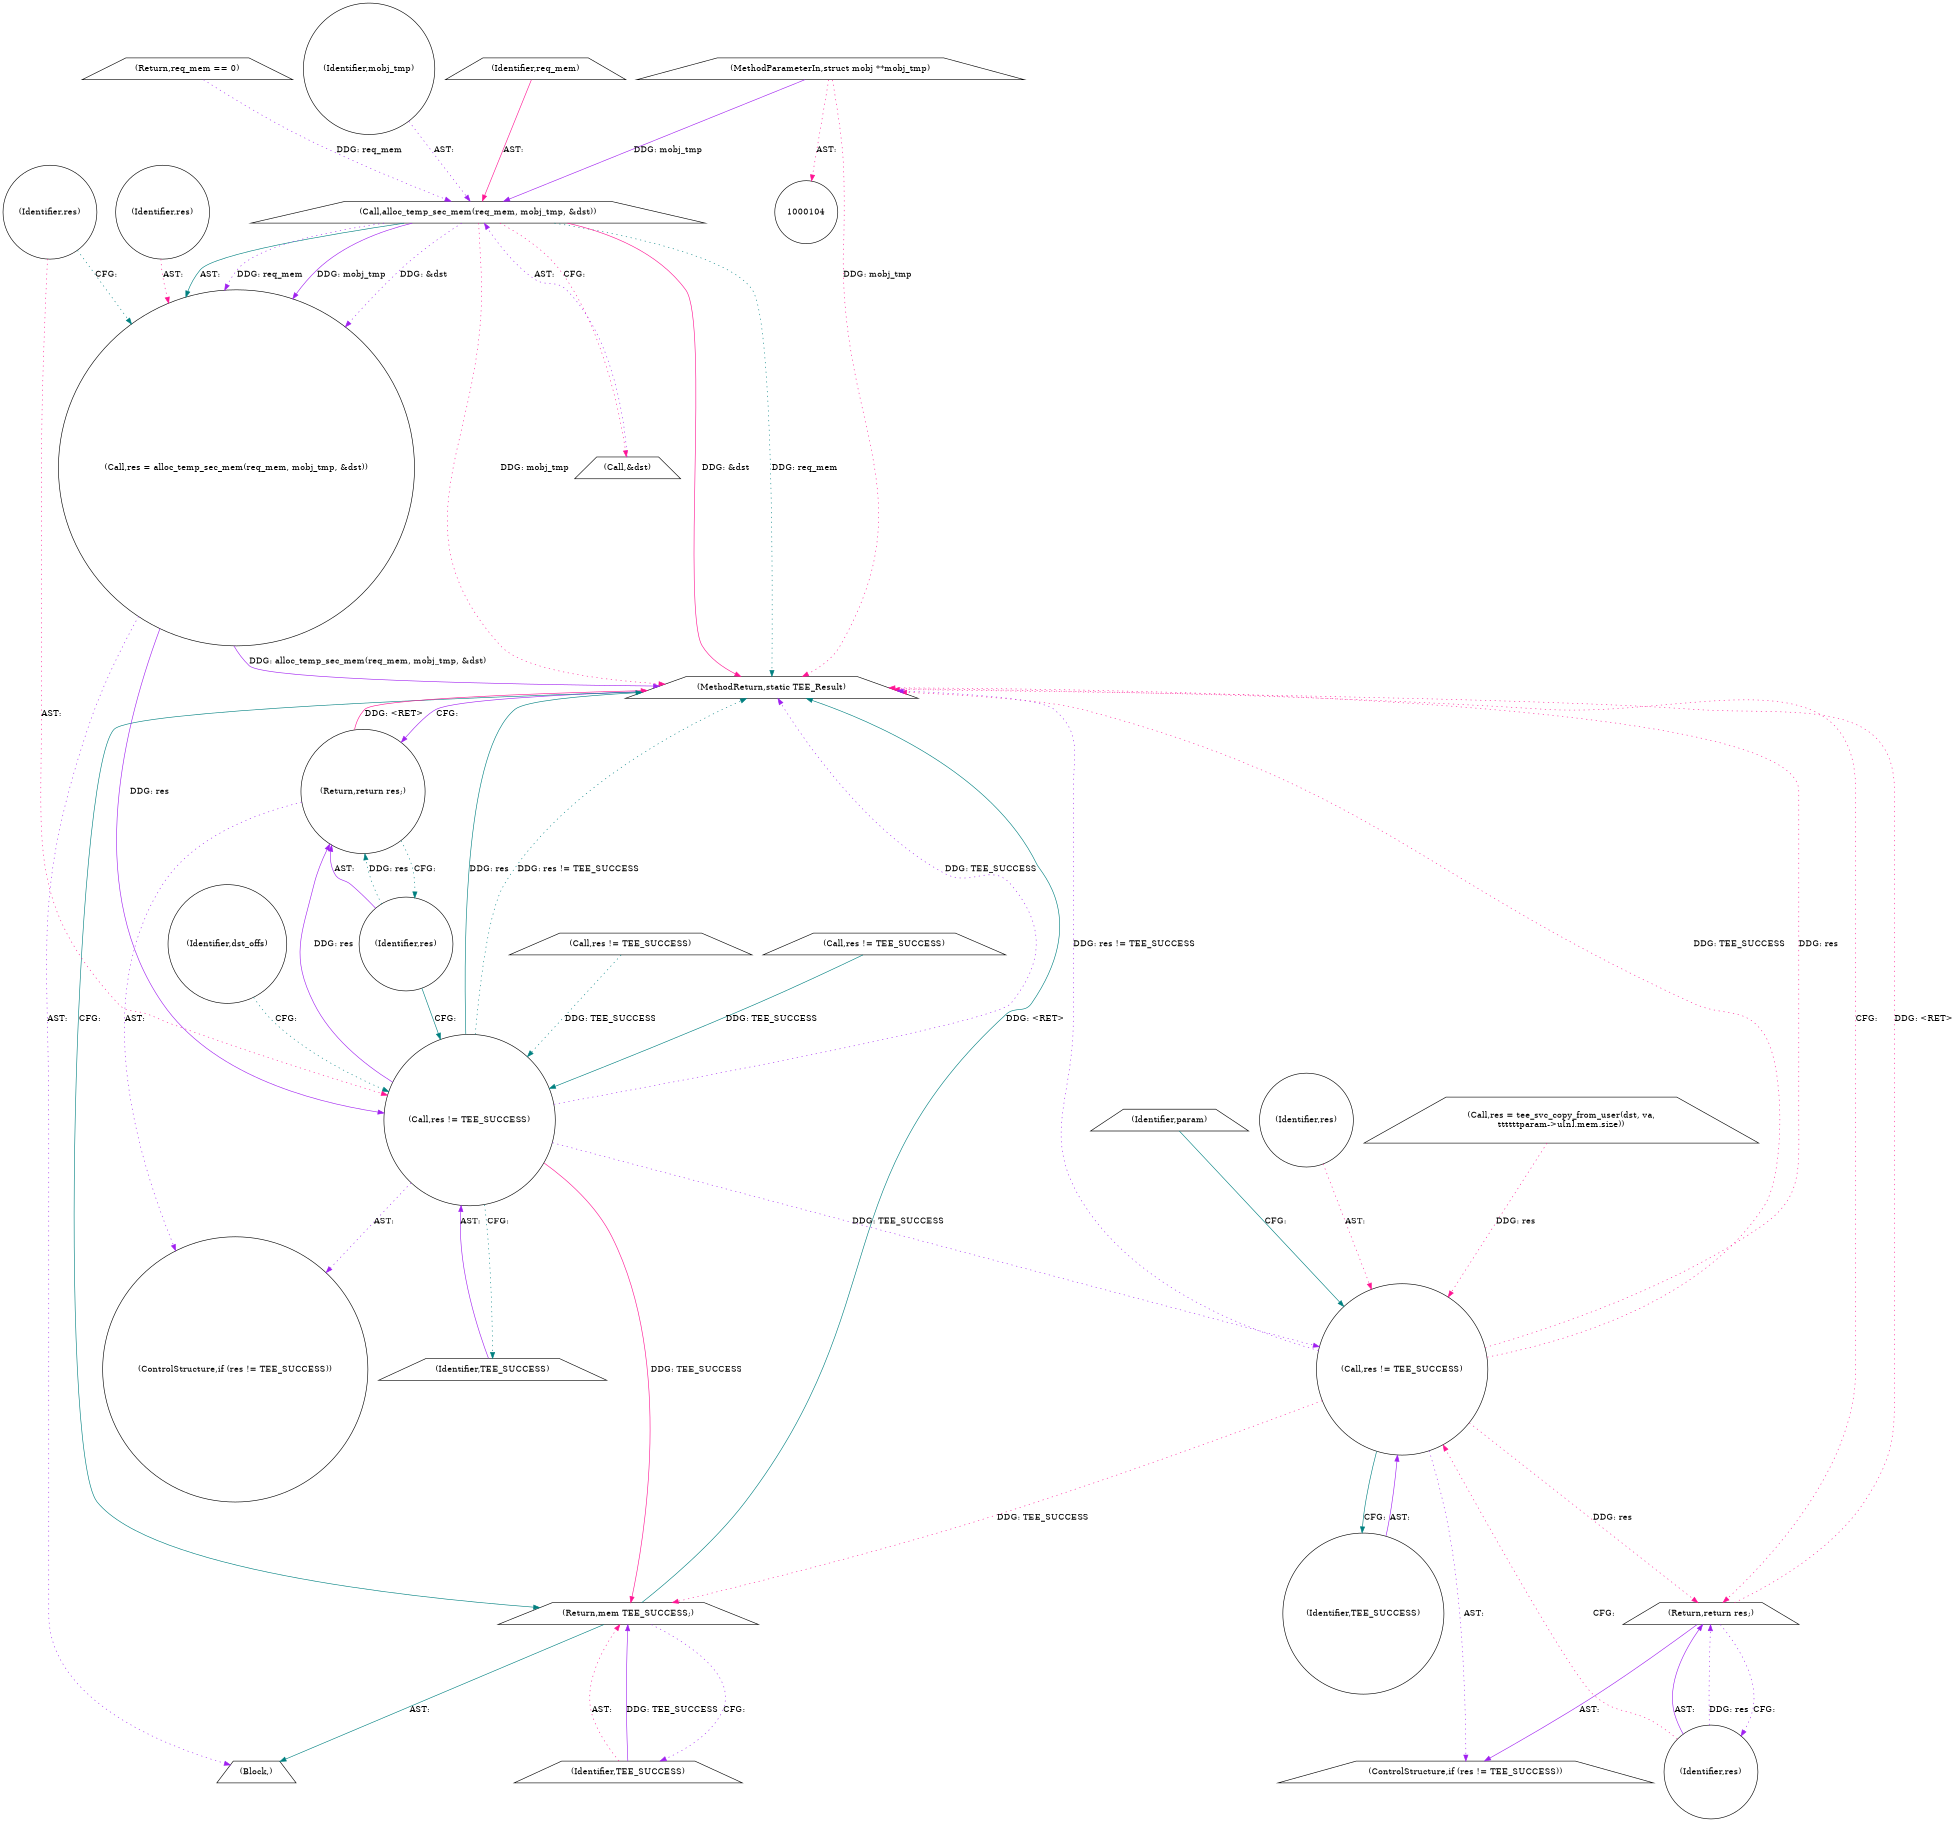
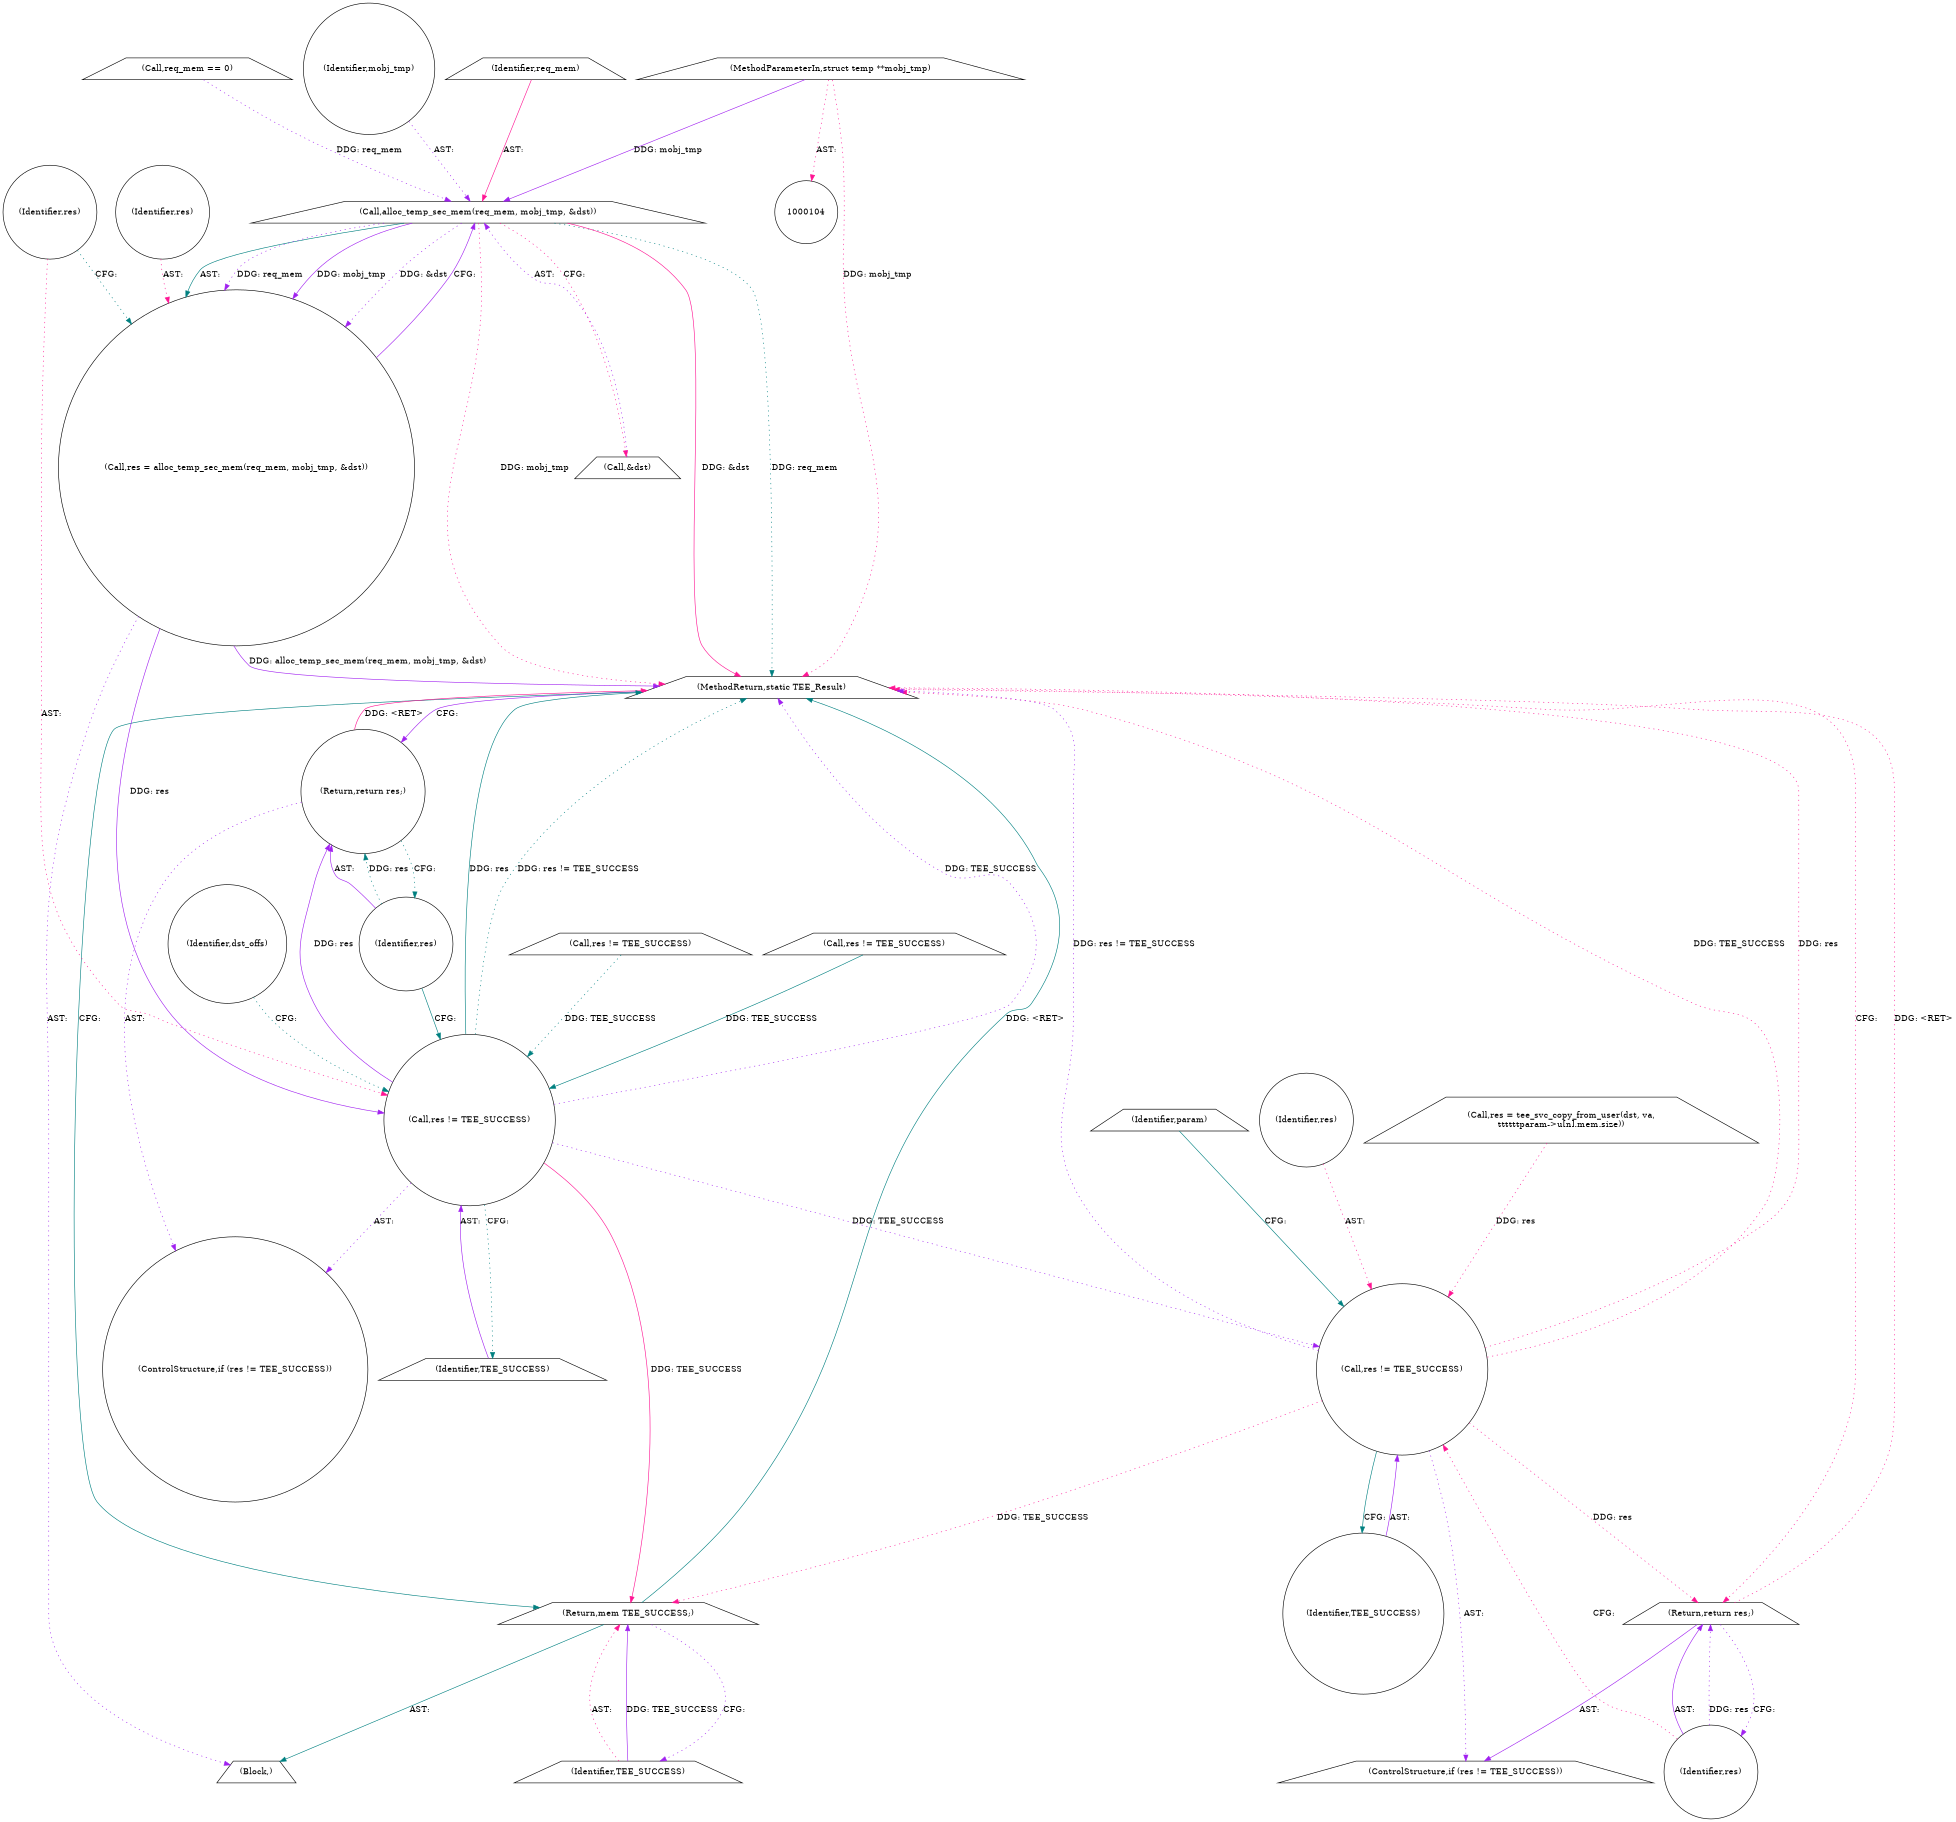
(187, 69) -> (187, 69)
(831, 69) -> (831, 69)
none -> (432, 299)
